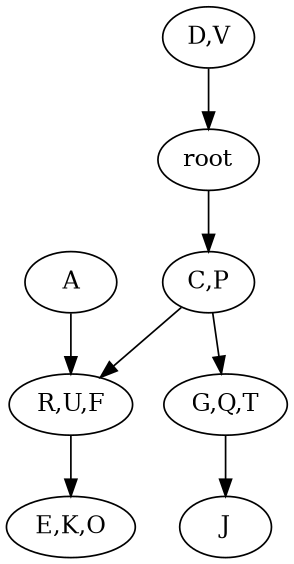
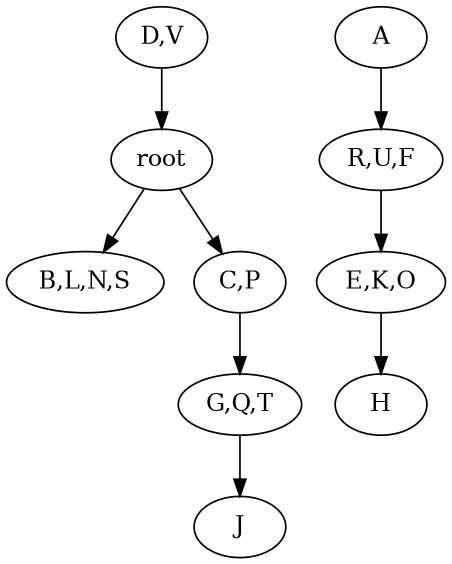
none -> (85, 282)
(147, 337) -> none
none -> (381, 405)
